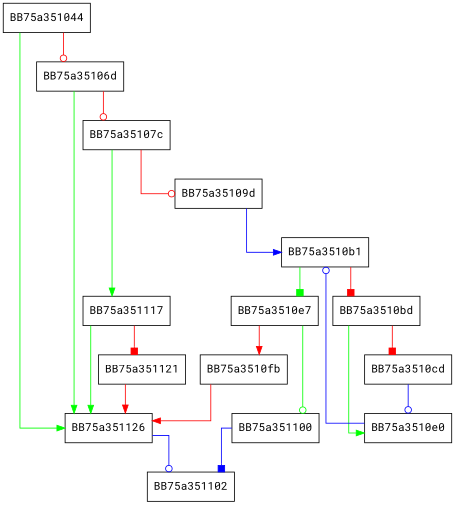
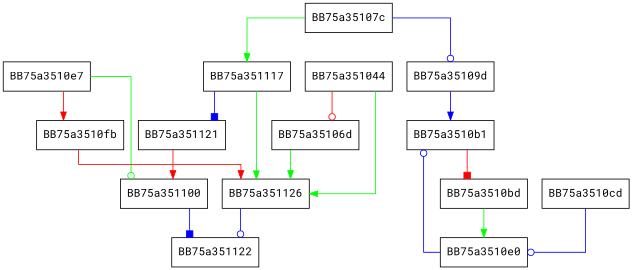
(103, 102) -> none
(141, 185) -> (440, 18)
(300, 277) -> none
(134, 336) -> (214, 102)
(392, 336) -> none
(125, 395) -> (173, 159)
(191, 487) -> (215, 252)
